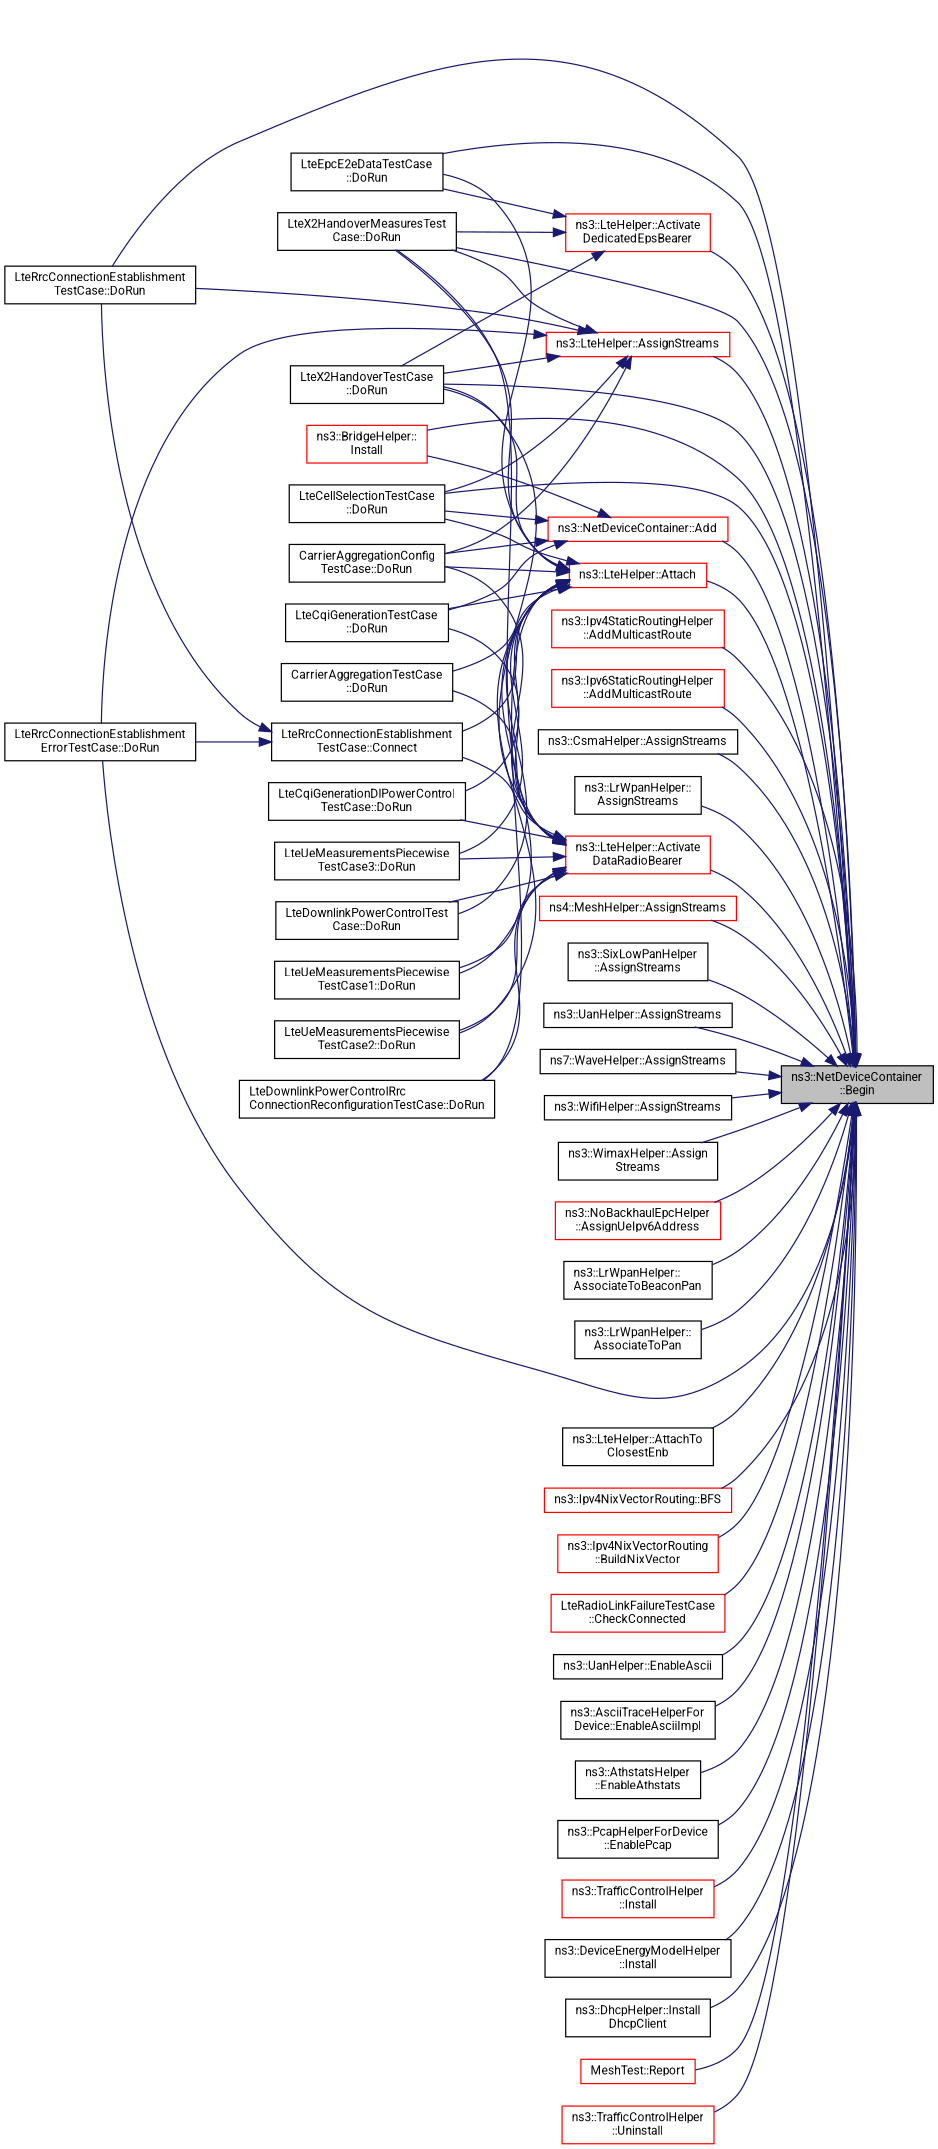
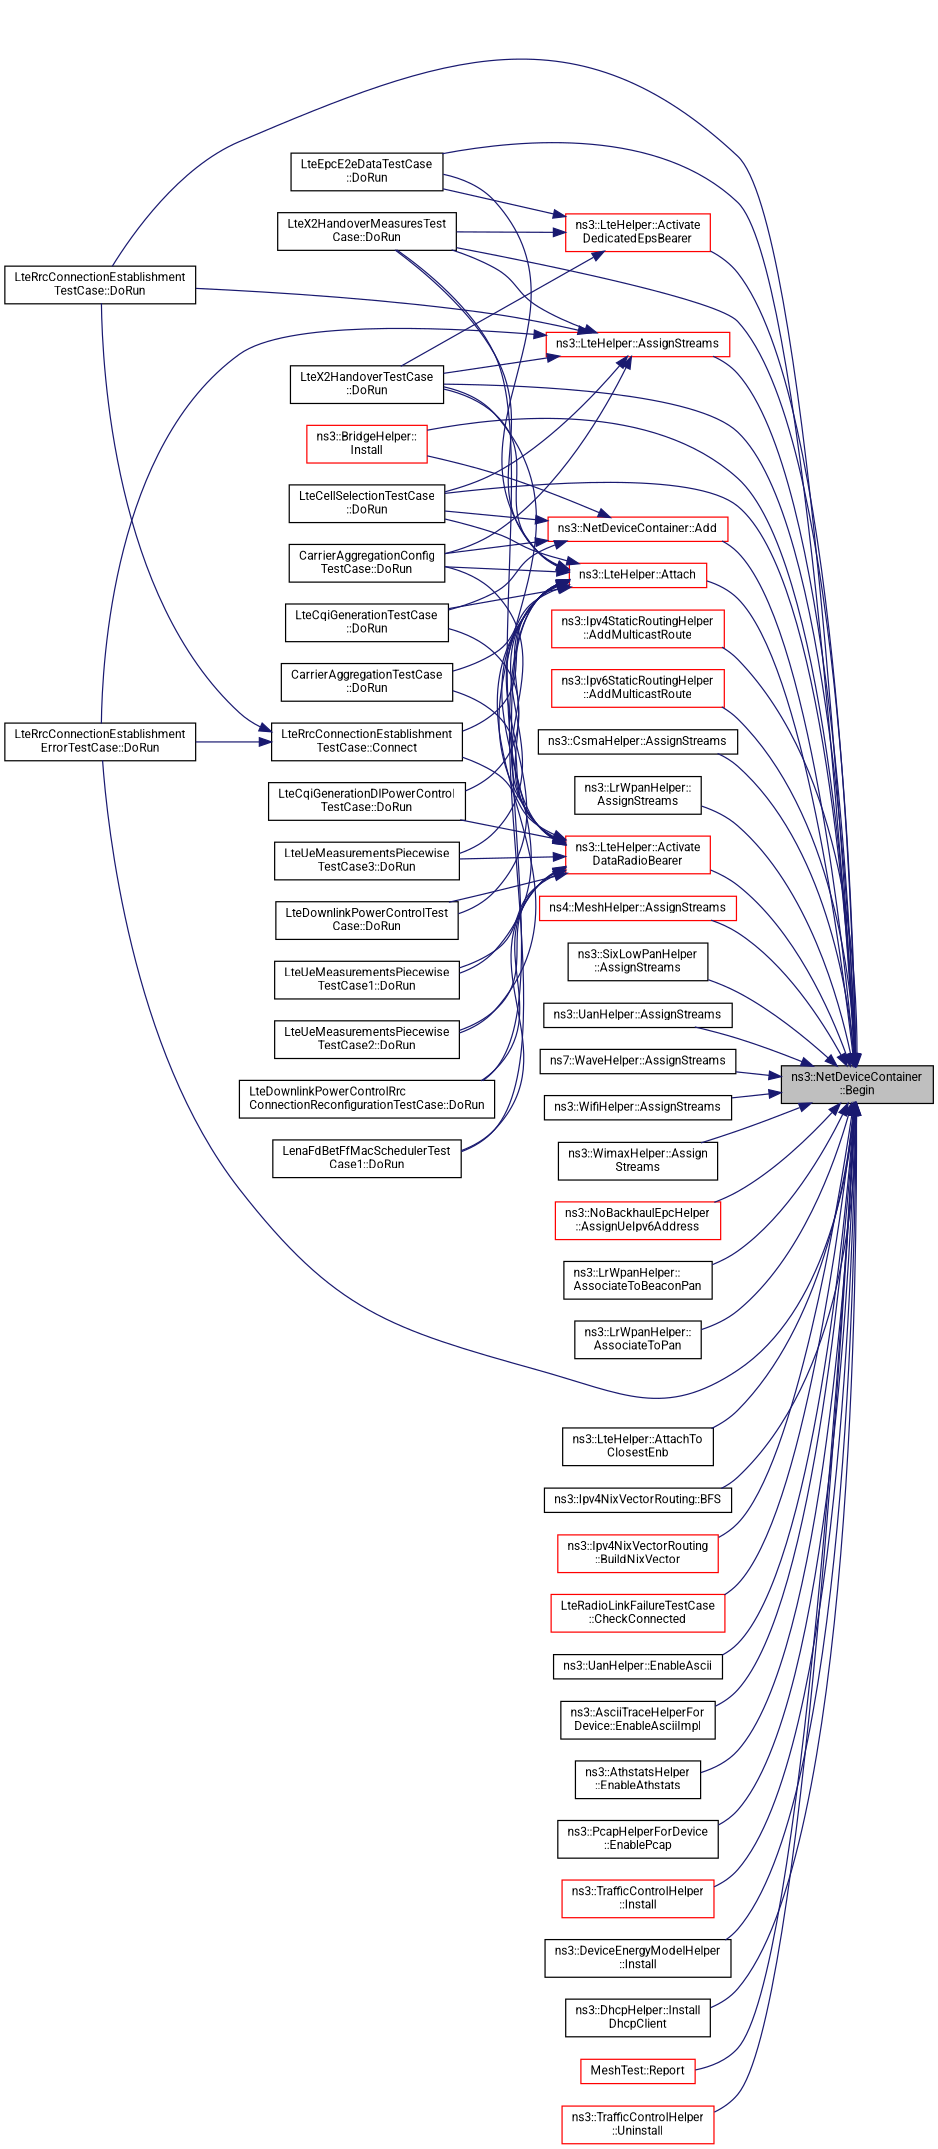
none -> (367, 1159)
(638, 1500) -> (638, 1500)
